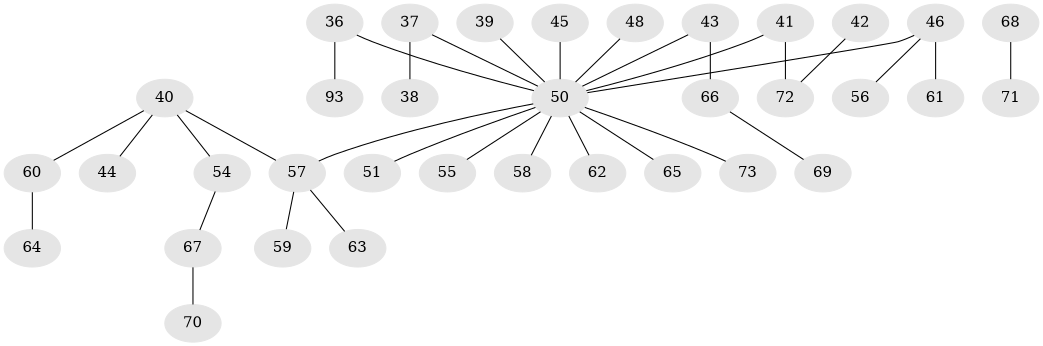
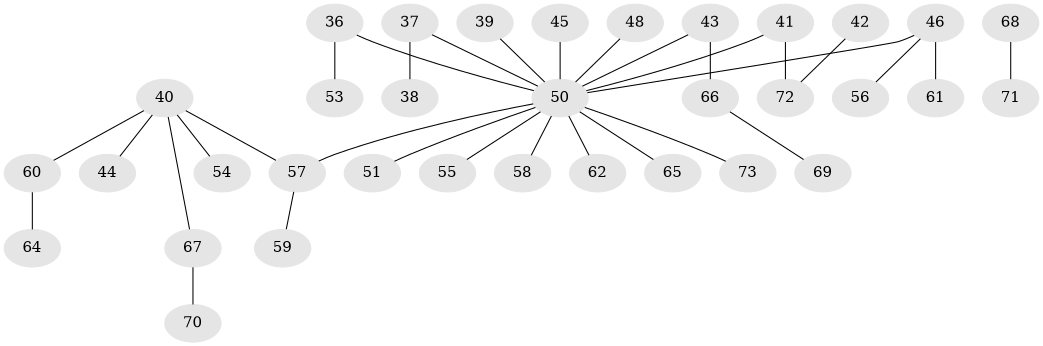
(335, 98) -> (335, 98)
(208, 211) -> (179, 173)
(358, 248) -> none
